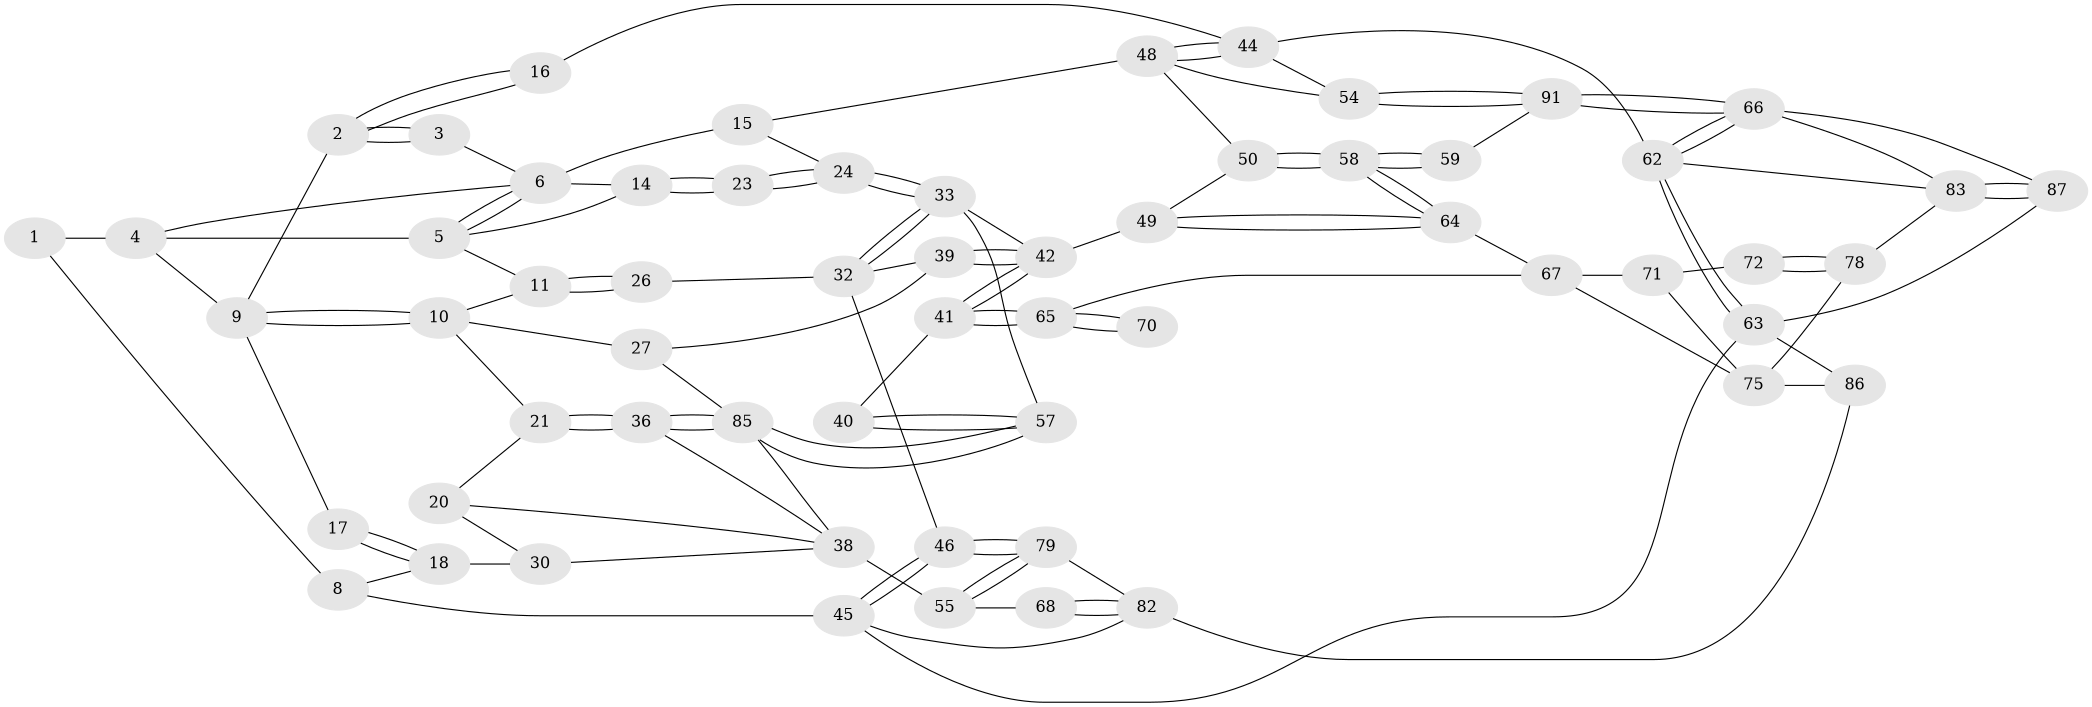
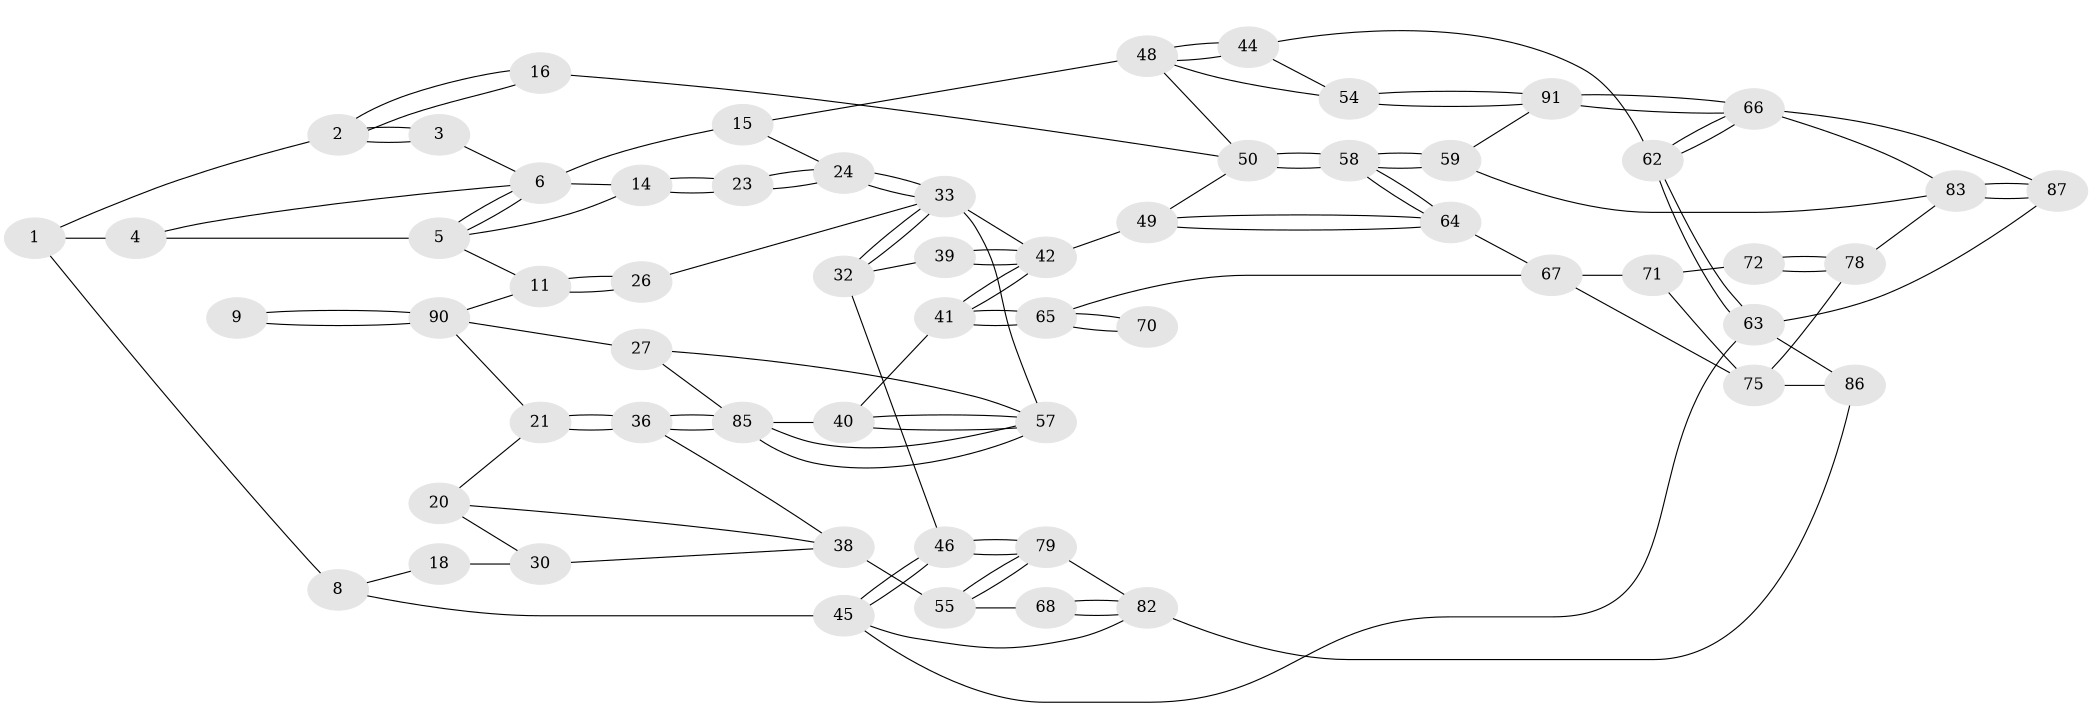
(889, 4) -> (895, 110)
(1805, 176) -> (1699, 212)
(288, 226) -> (183, 179)
(187, 278) -> none
(743, 279) -> (793, 239)
(439, 318) -> (439, 318)
(805, 329) -> (848, 372)
(793, 485) -> (793, 422)
(338, 529) -> none
